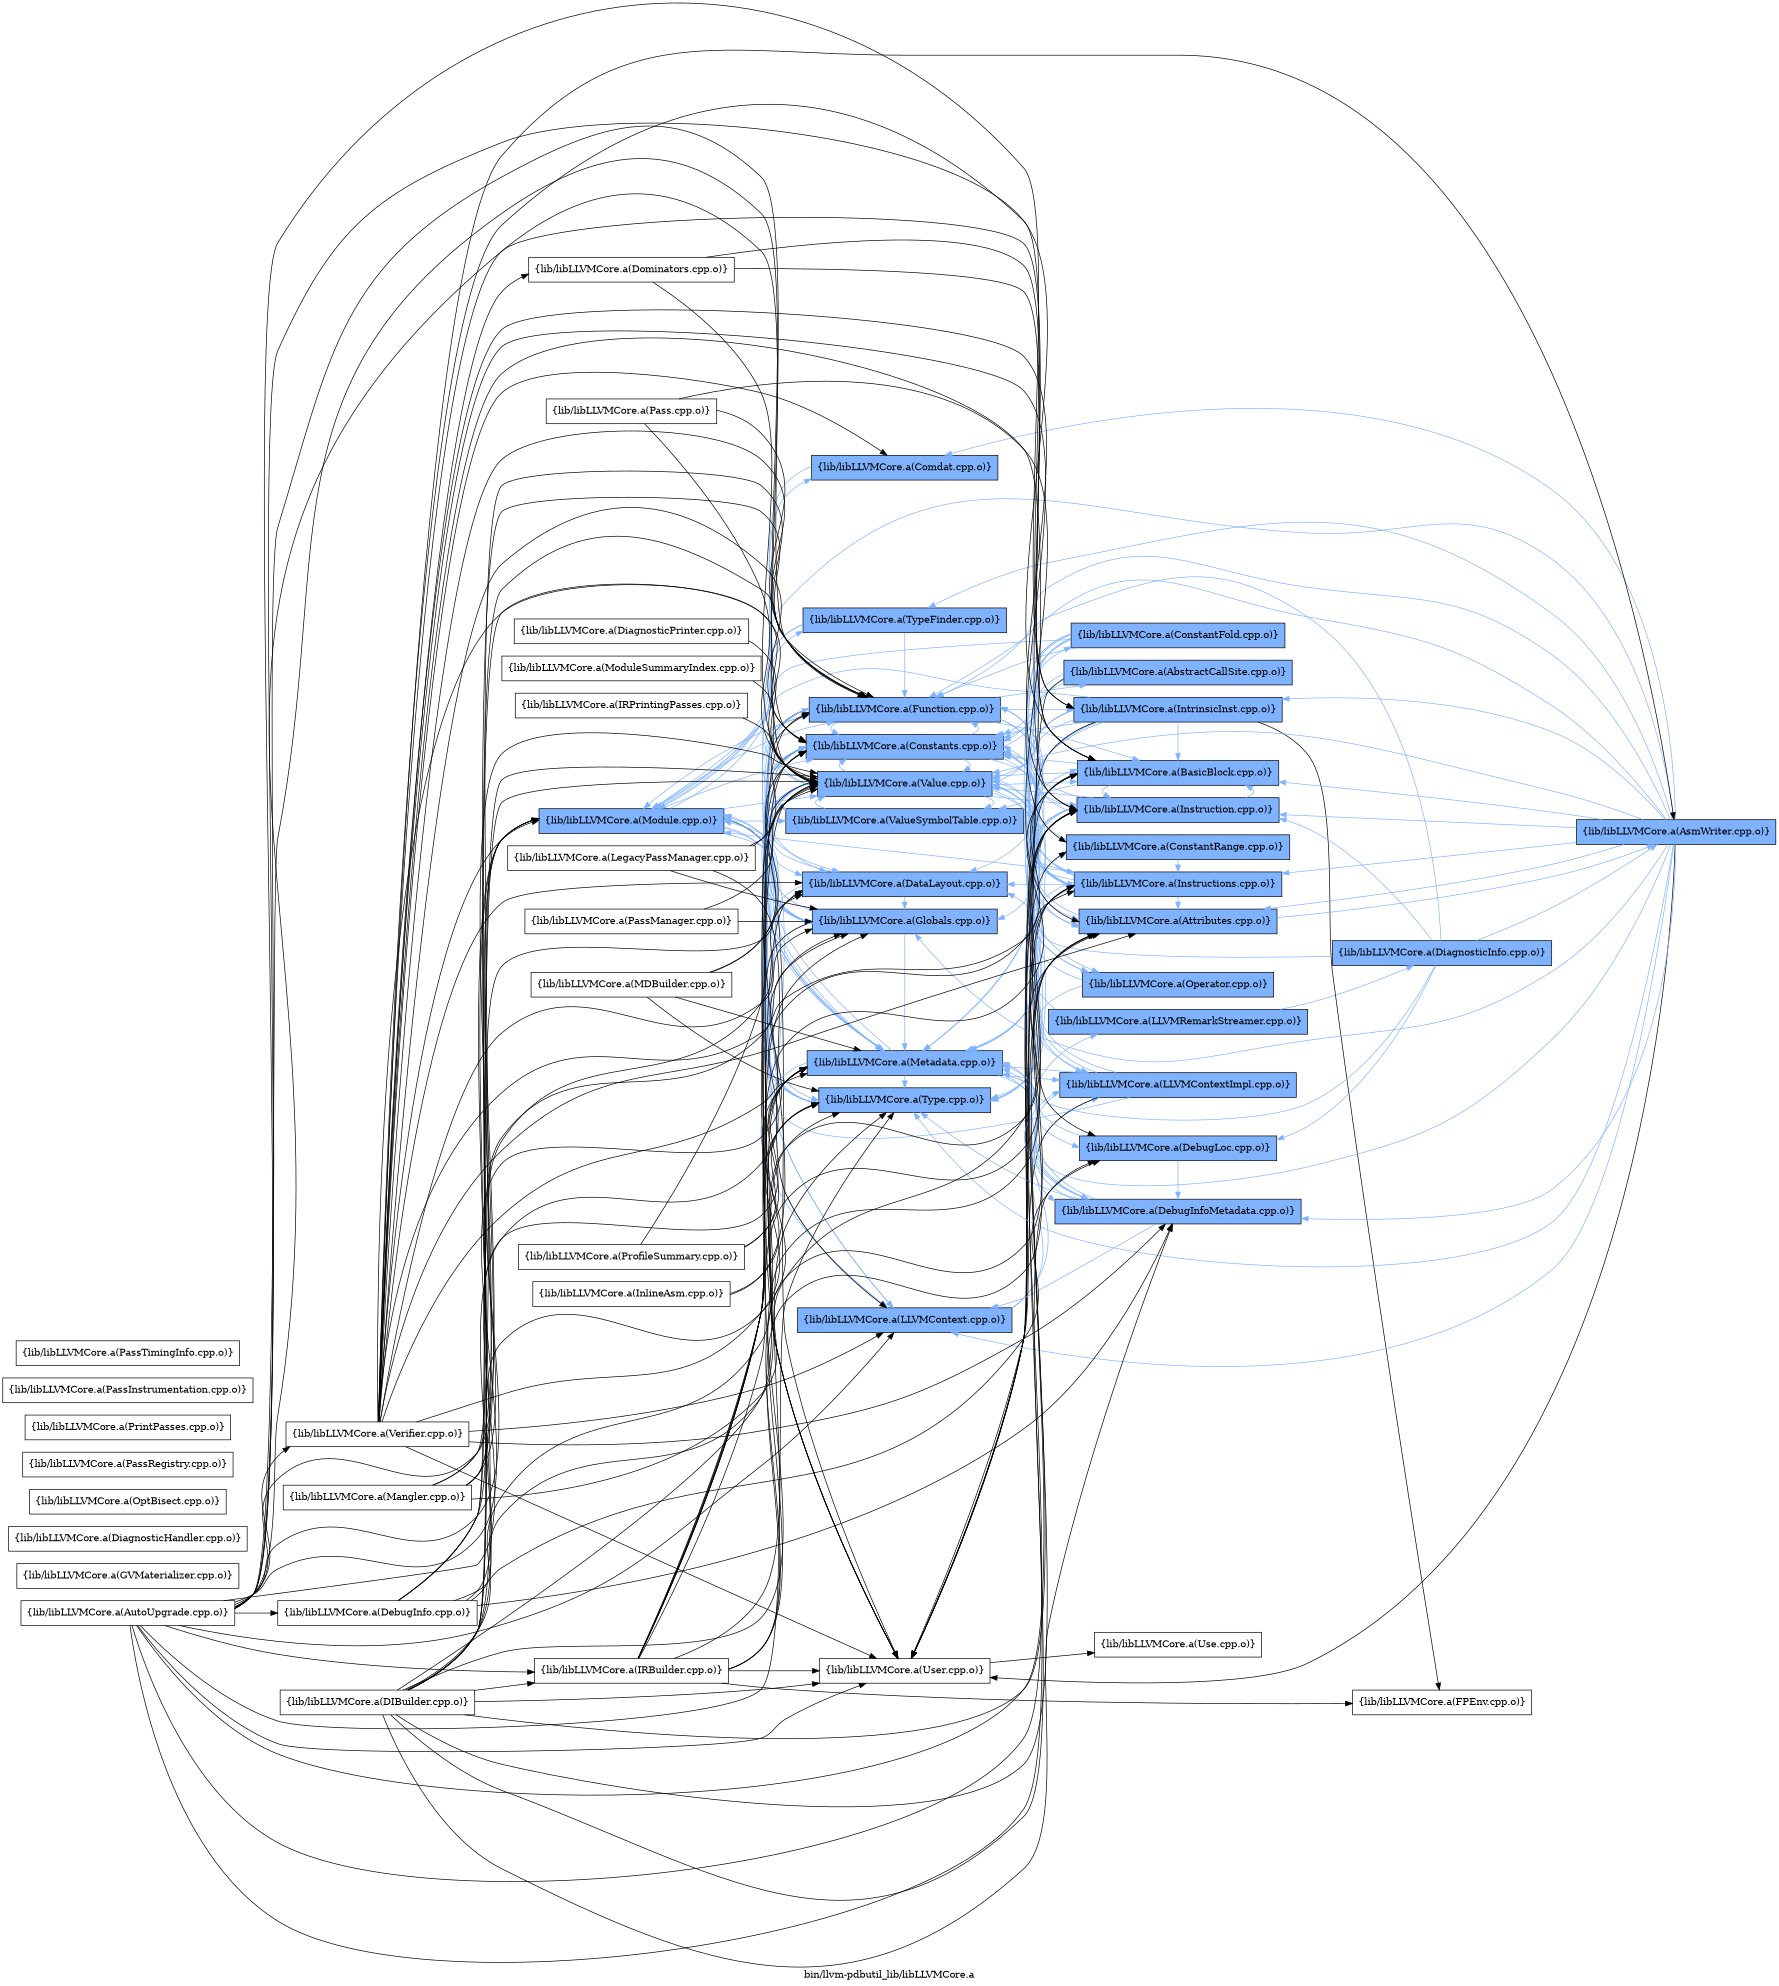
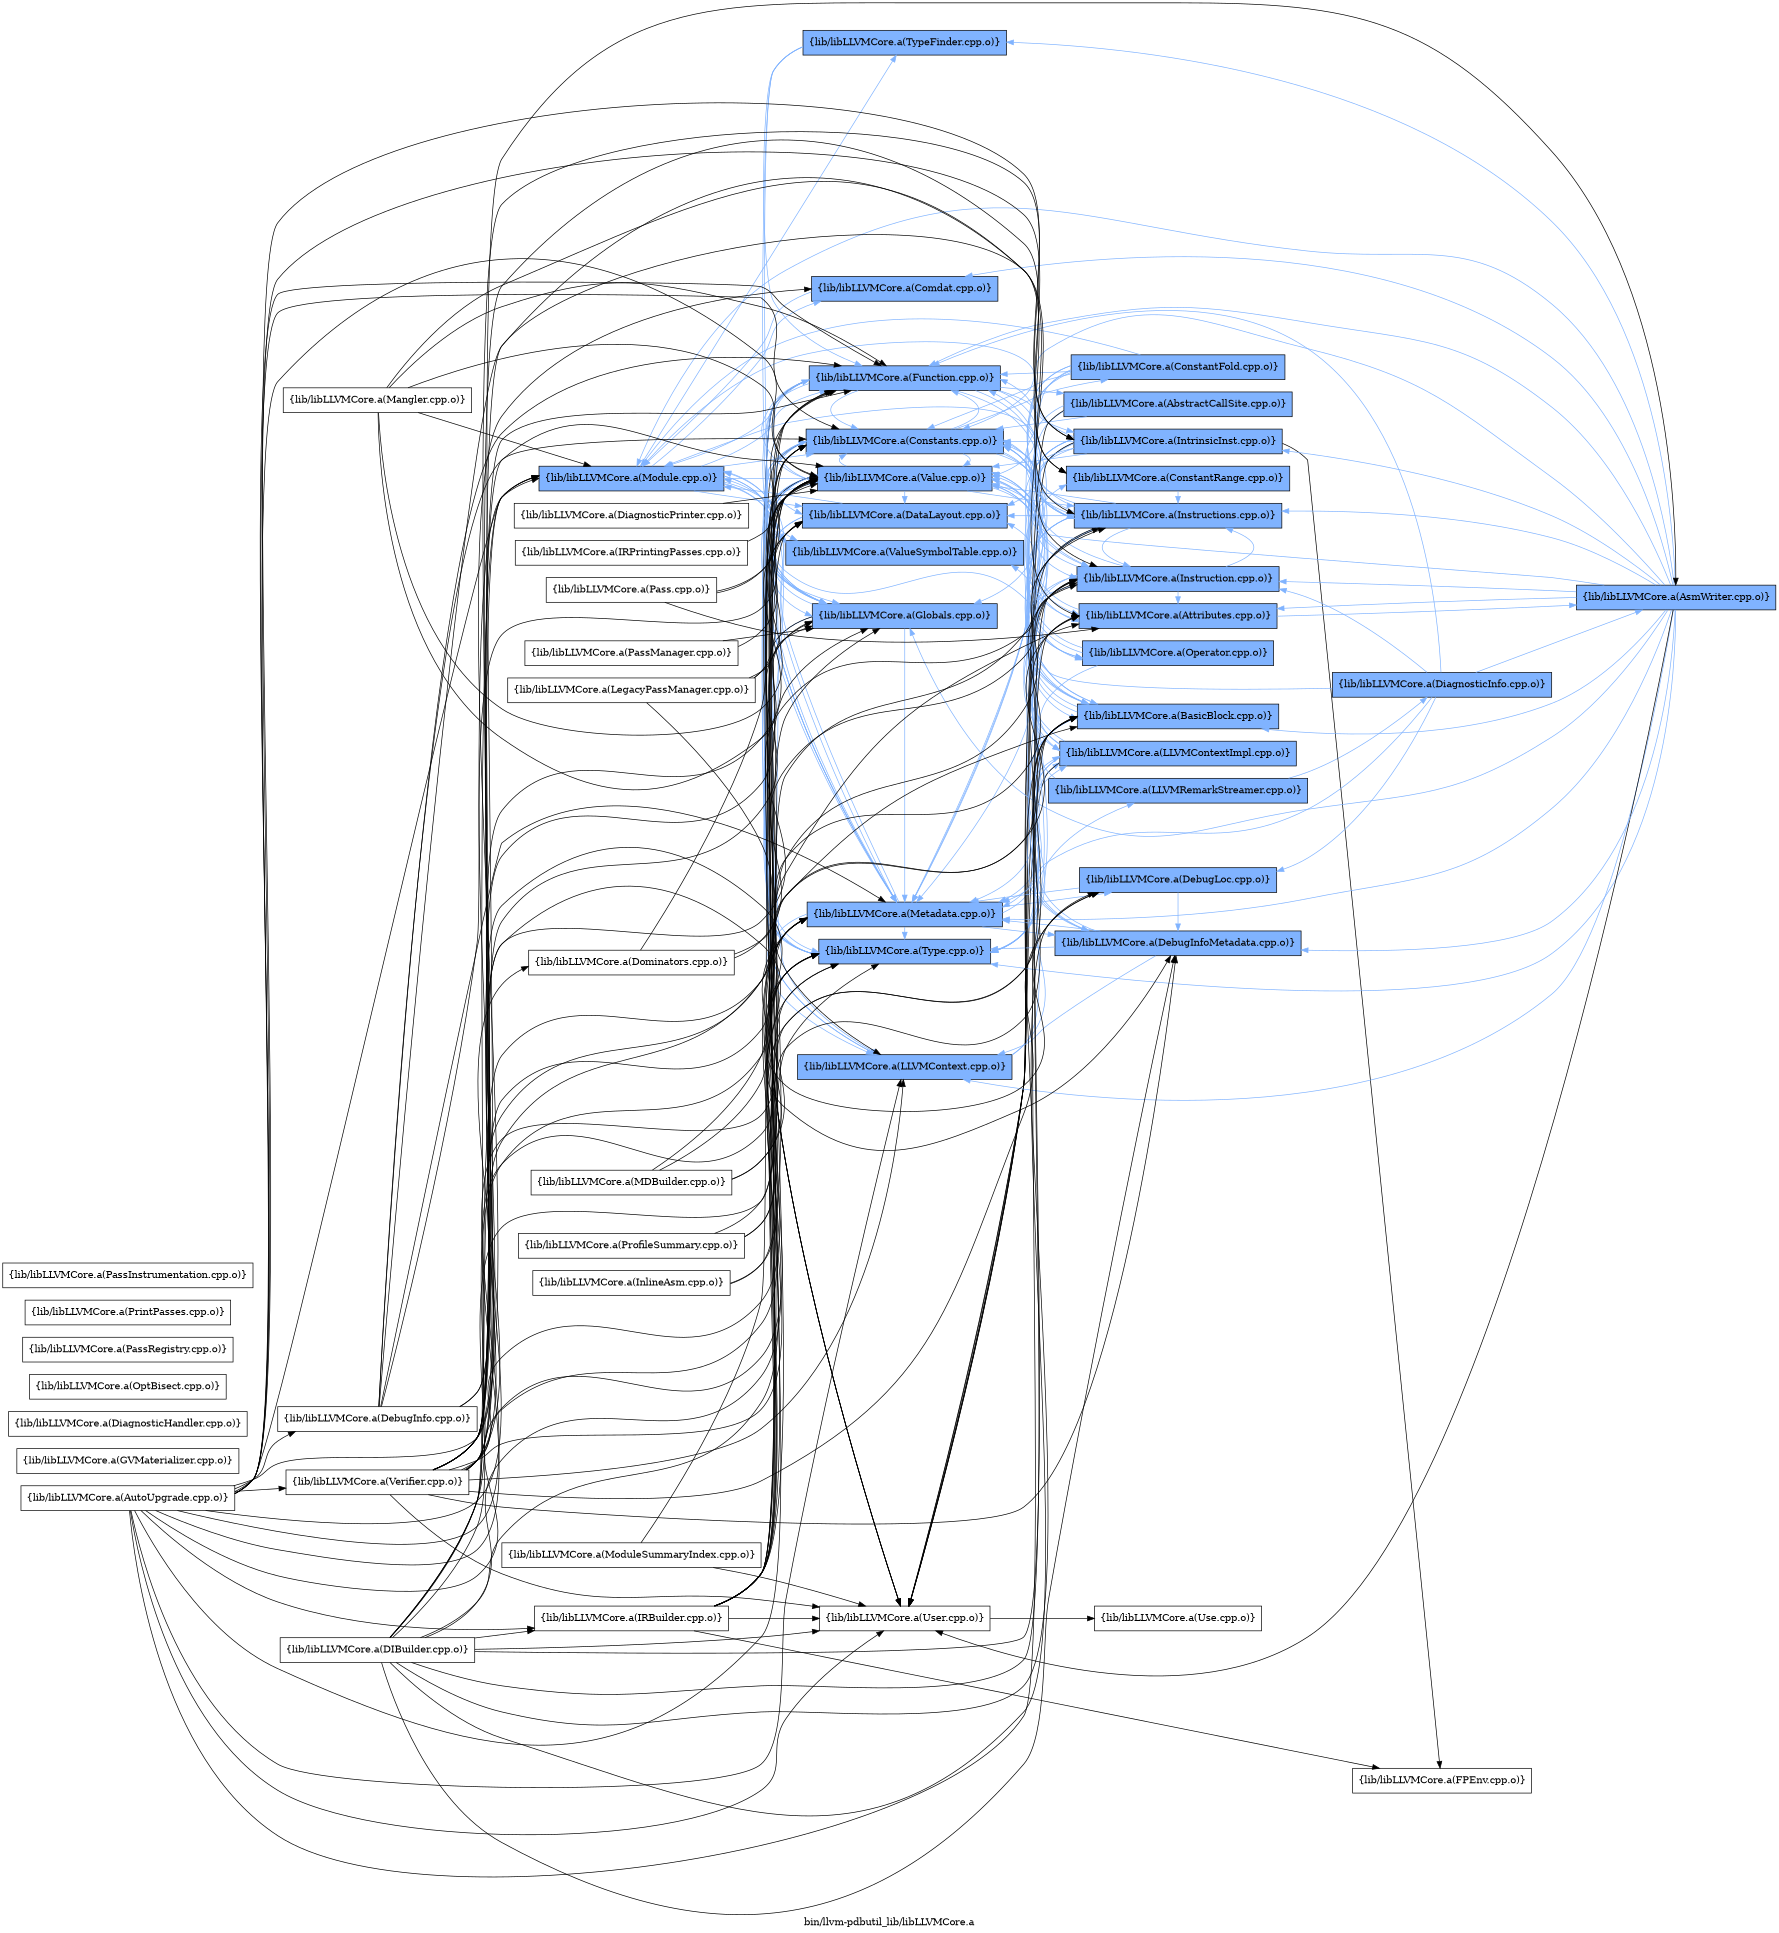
(1036, 799) -> (1034, 552)
(787, 1342) -> (783, 1583)
(128, 1353) -> none
